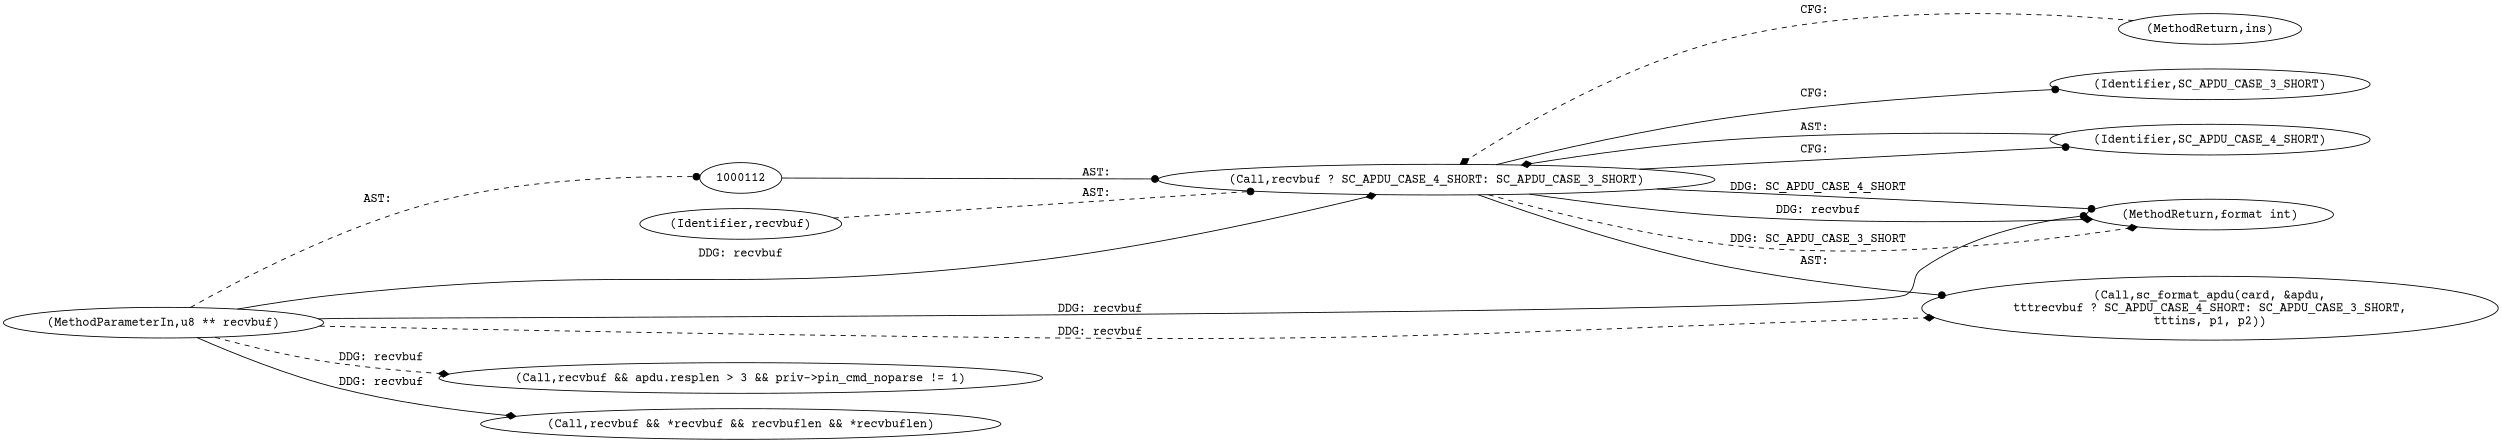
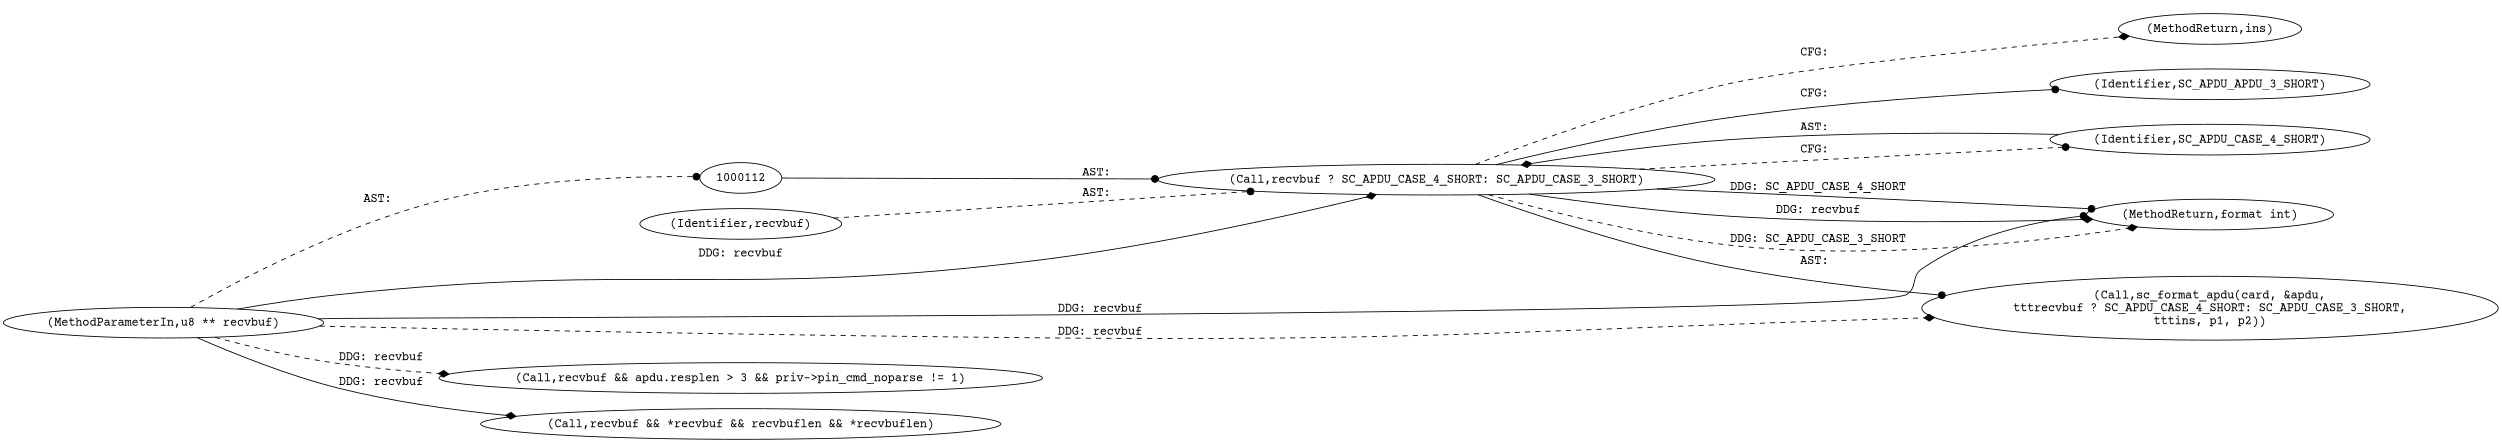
(1787, 27) -> (1791, 73)
(2210, 84) -> (2210, 84)
(1851, 158) -> (1851, 158)
